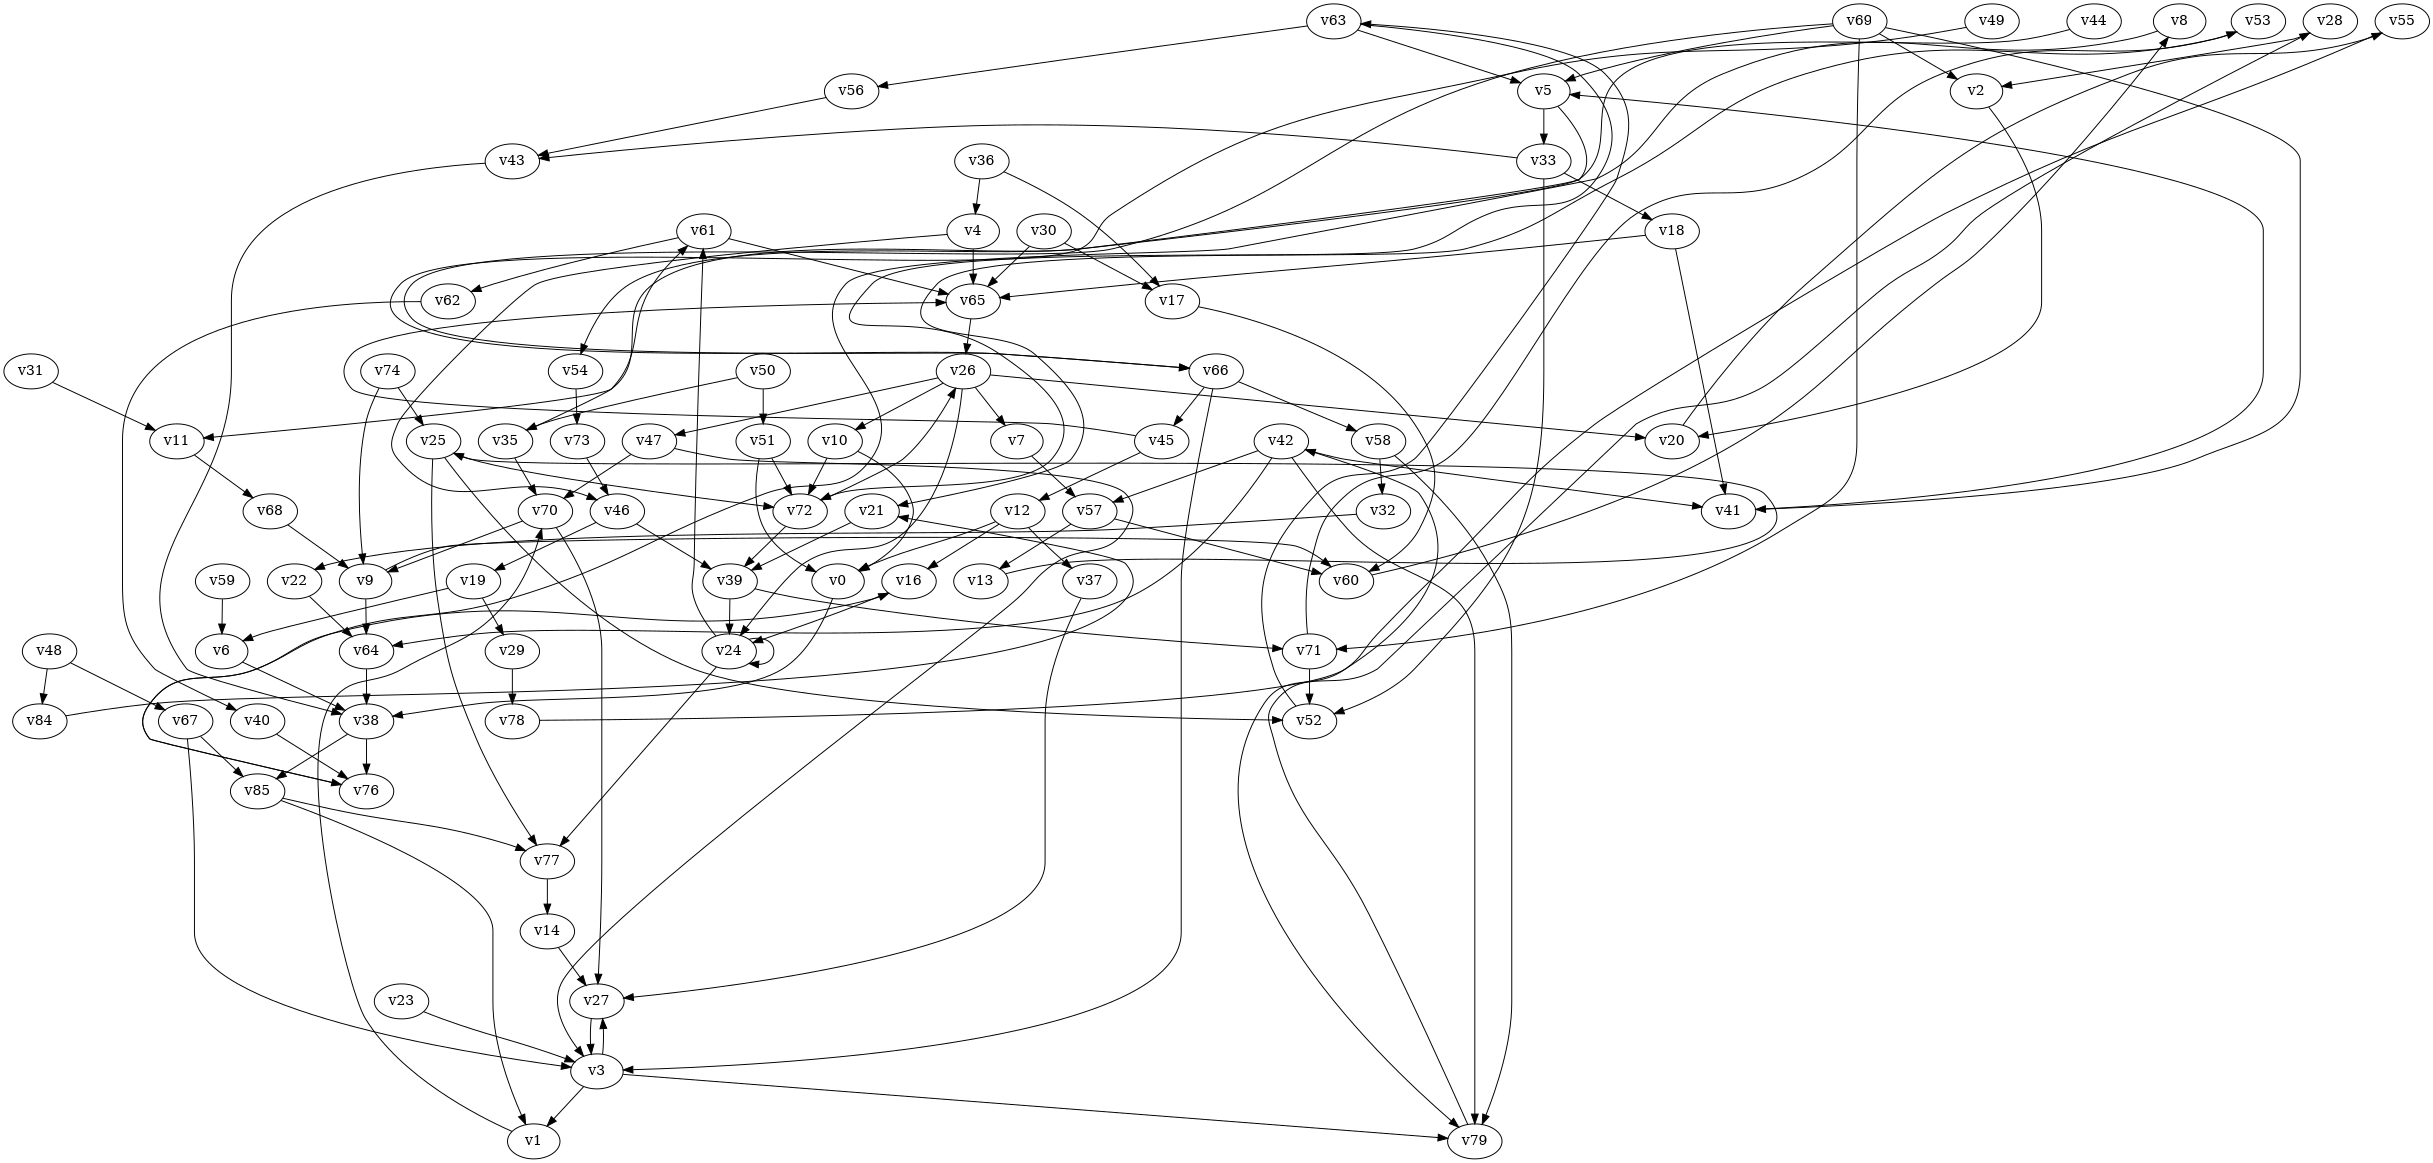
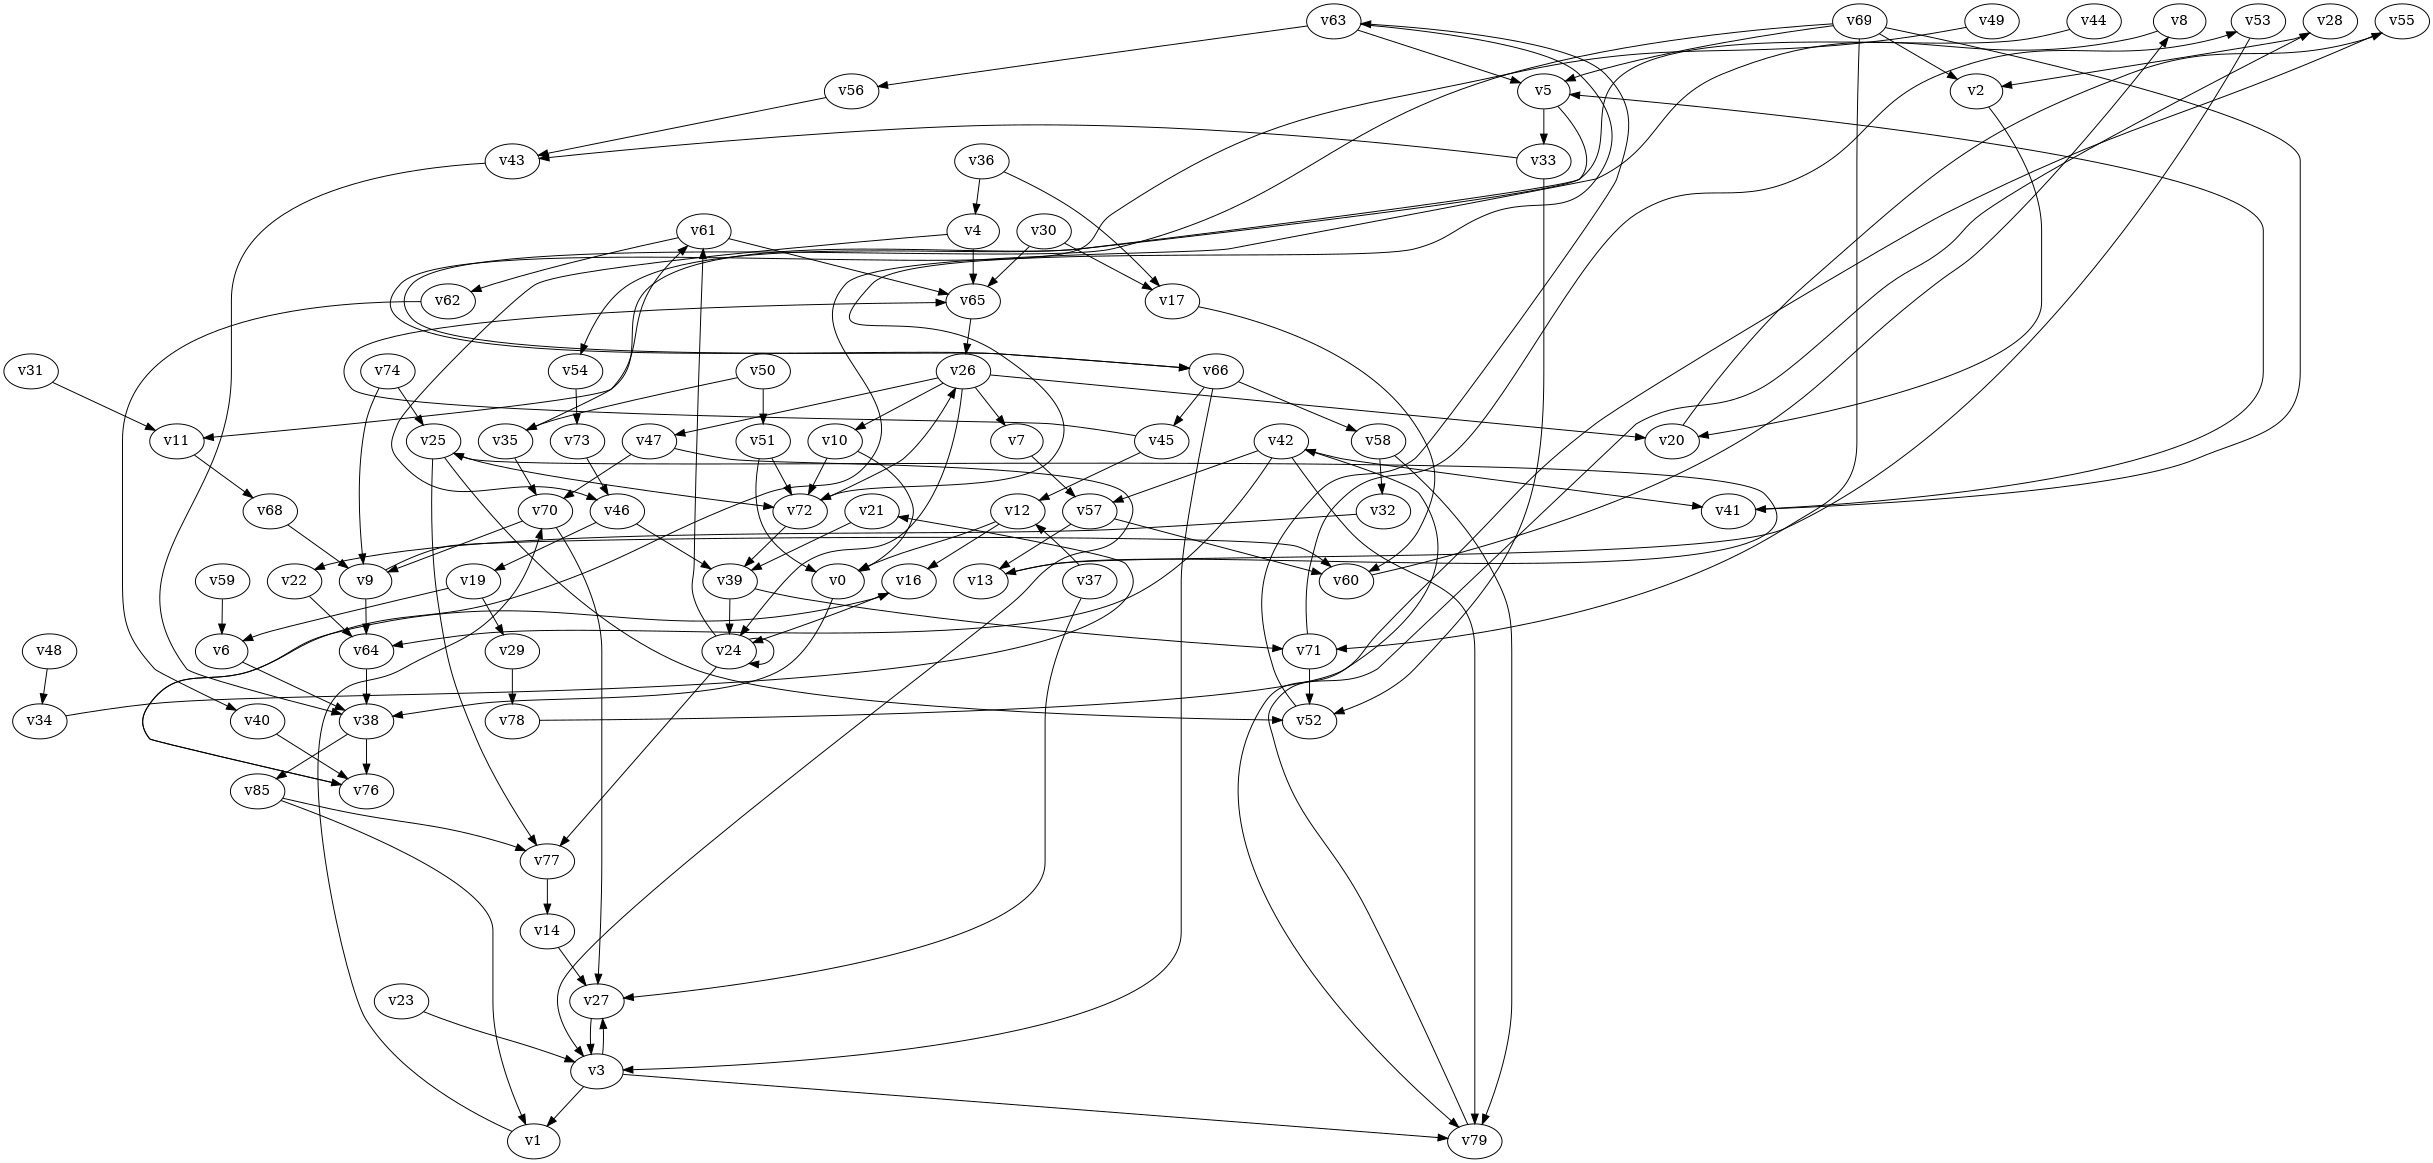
(1672, 231) -> none
(1472, 247) -> (1706, 542)
(1052, 551) -> (1062, 548)
(40, 721) -> (40, 721)
(186, 721) -> none
